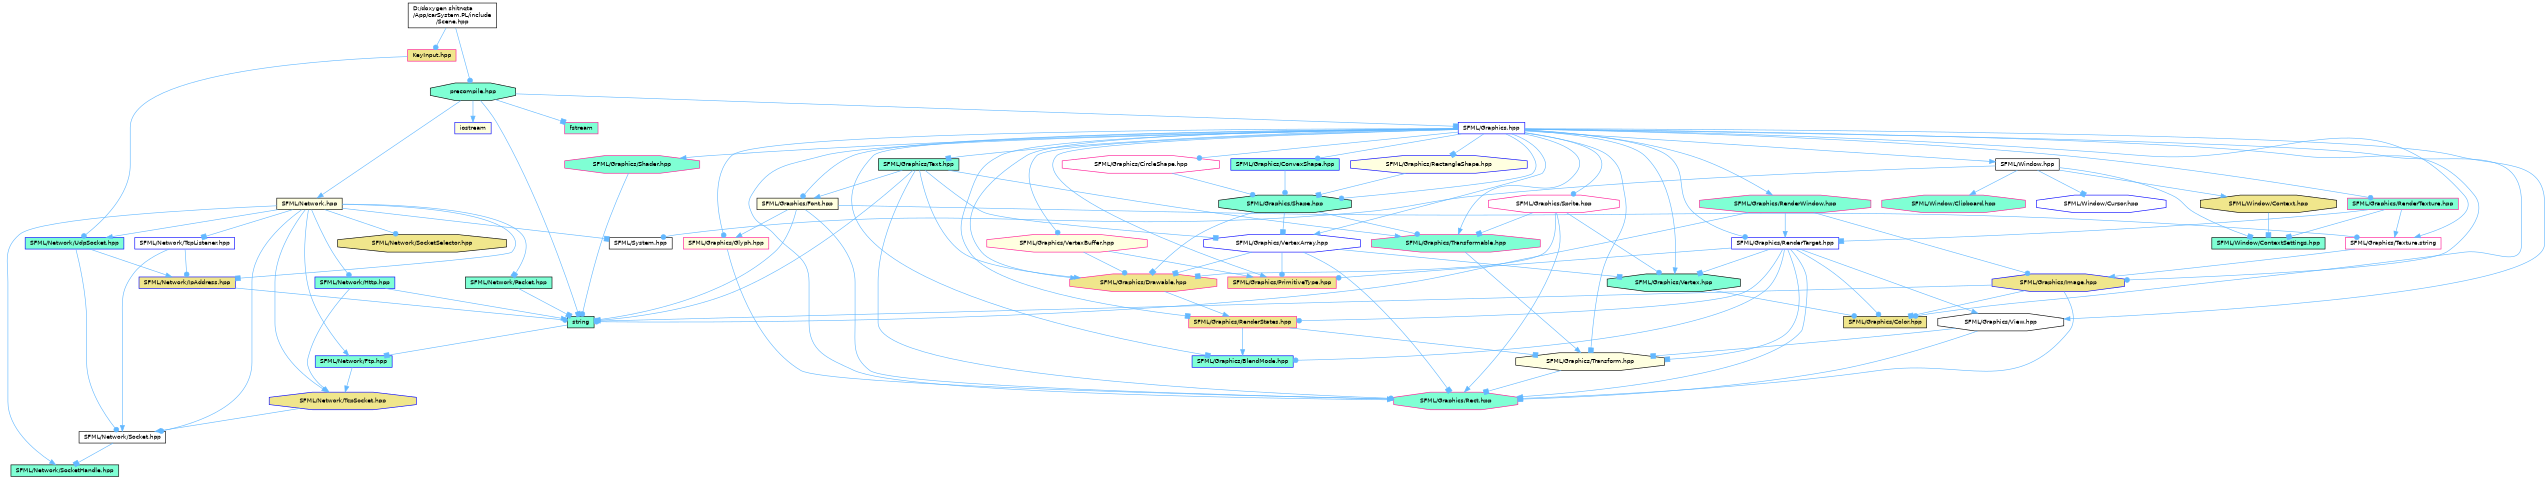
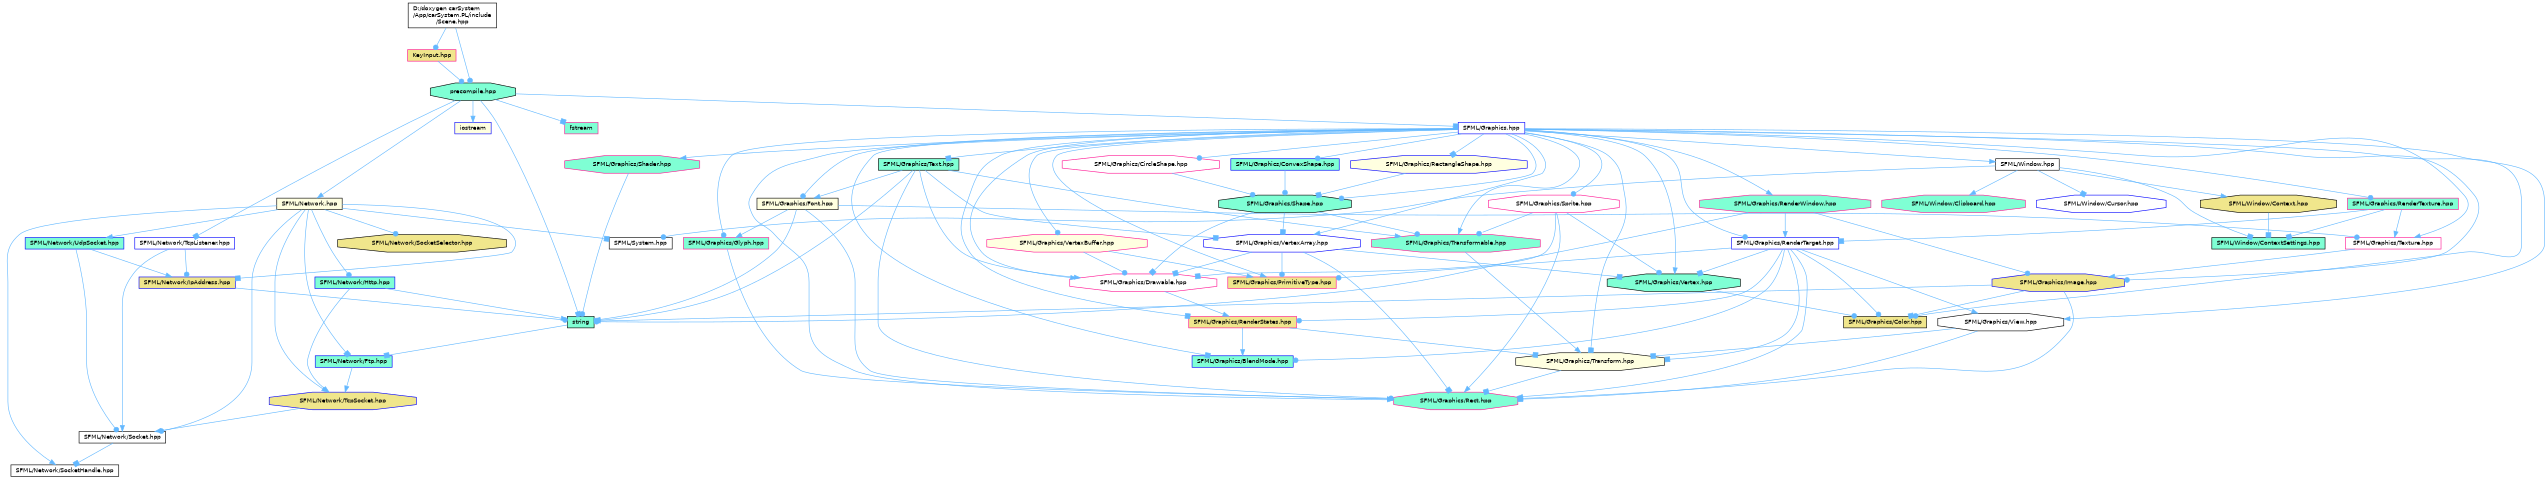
(452, 15) -> (452, 15)
(199, 81) -> (449, 70)
(250, 223) -> (326, 165)
(1508, 223) -> (1508, 223)
(726, 243) -> (726, 243)
(2393, 243) -> (2393, 243)
(509, 283) -> none
(1143, 283) -> (1143, 283)
(308, 285) -> (308, 285)
(65, 471) -> (65, 471)
